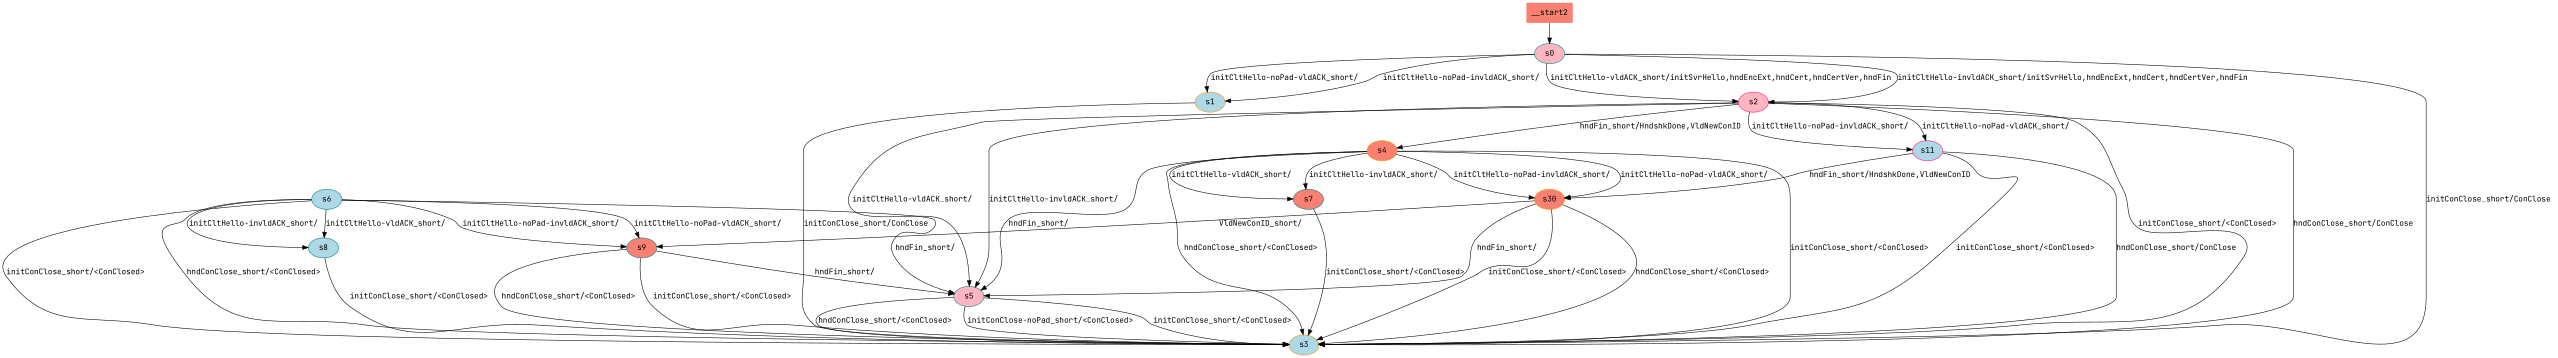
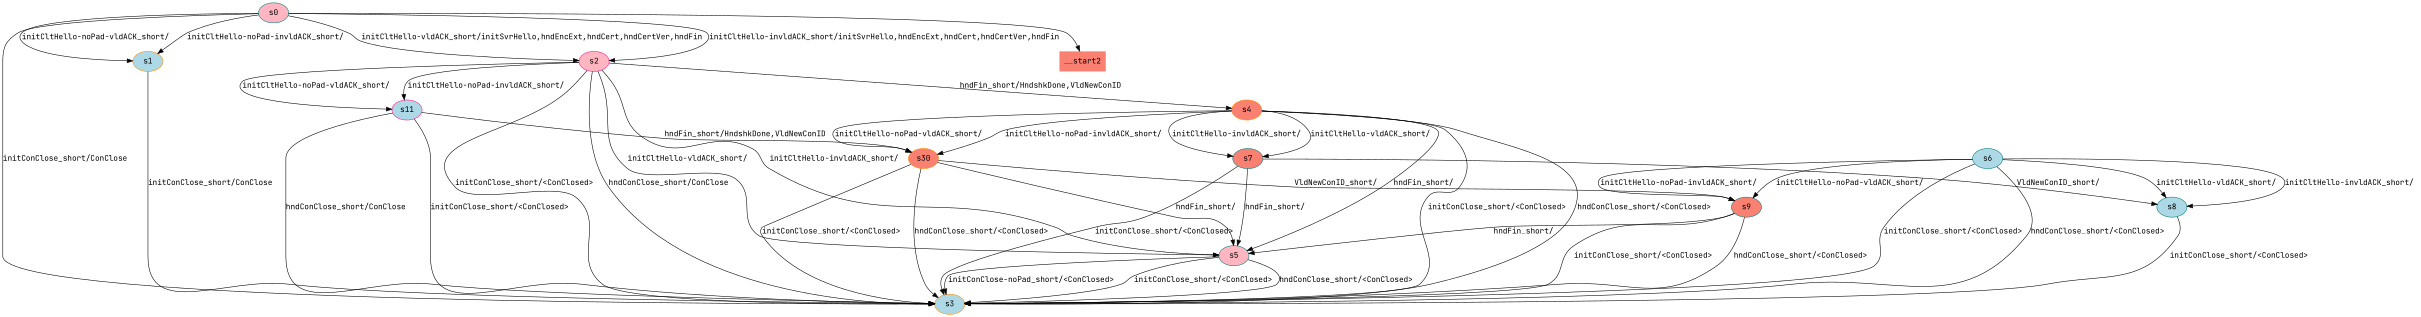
(1550, 30) -> (687, 15)
none -> (1664, 165)
(707, 207) -> (1245, 205)
